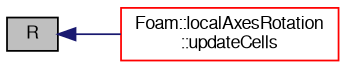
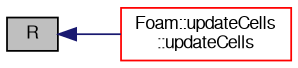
(230, 34) -> (206, 34)
